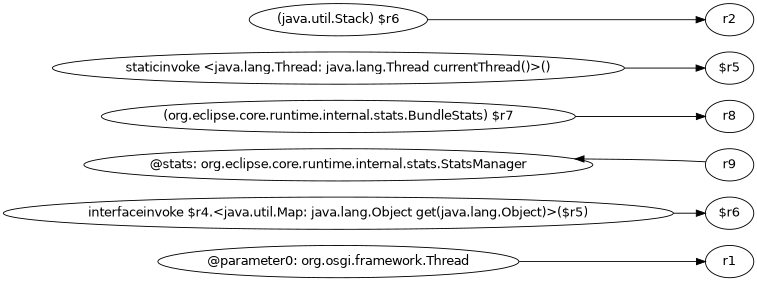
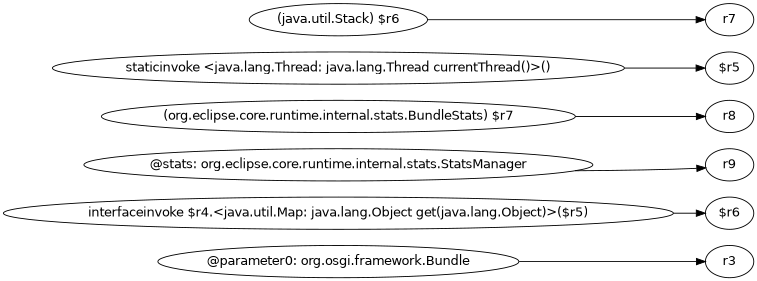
(730, 20) -> (730, 20)
(645, 160) -> (636, 170)
(338, 262) -> (338, 262)
(730, 262) -> (730, 262)
